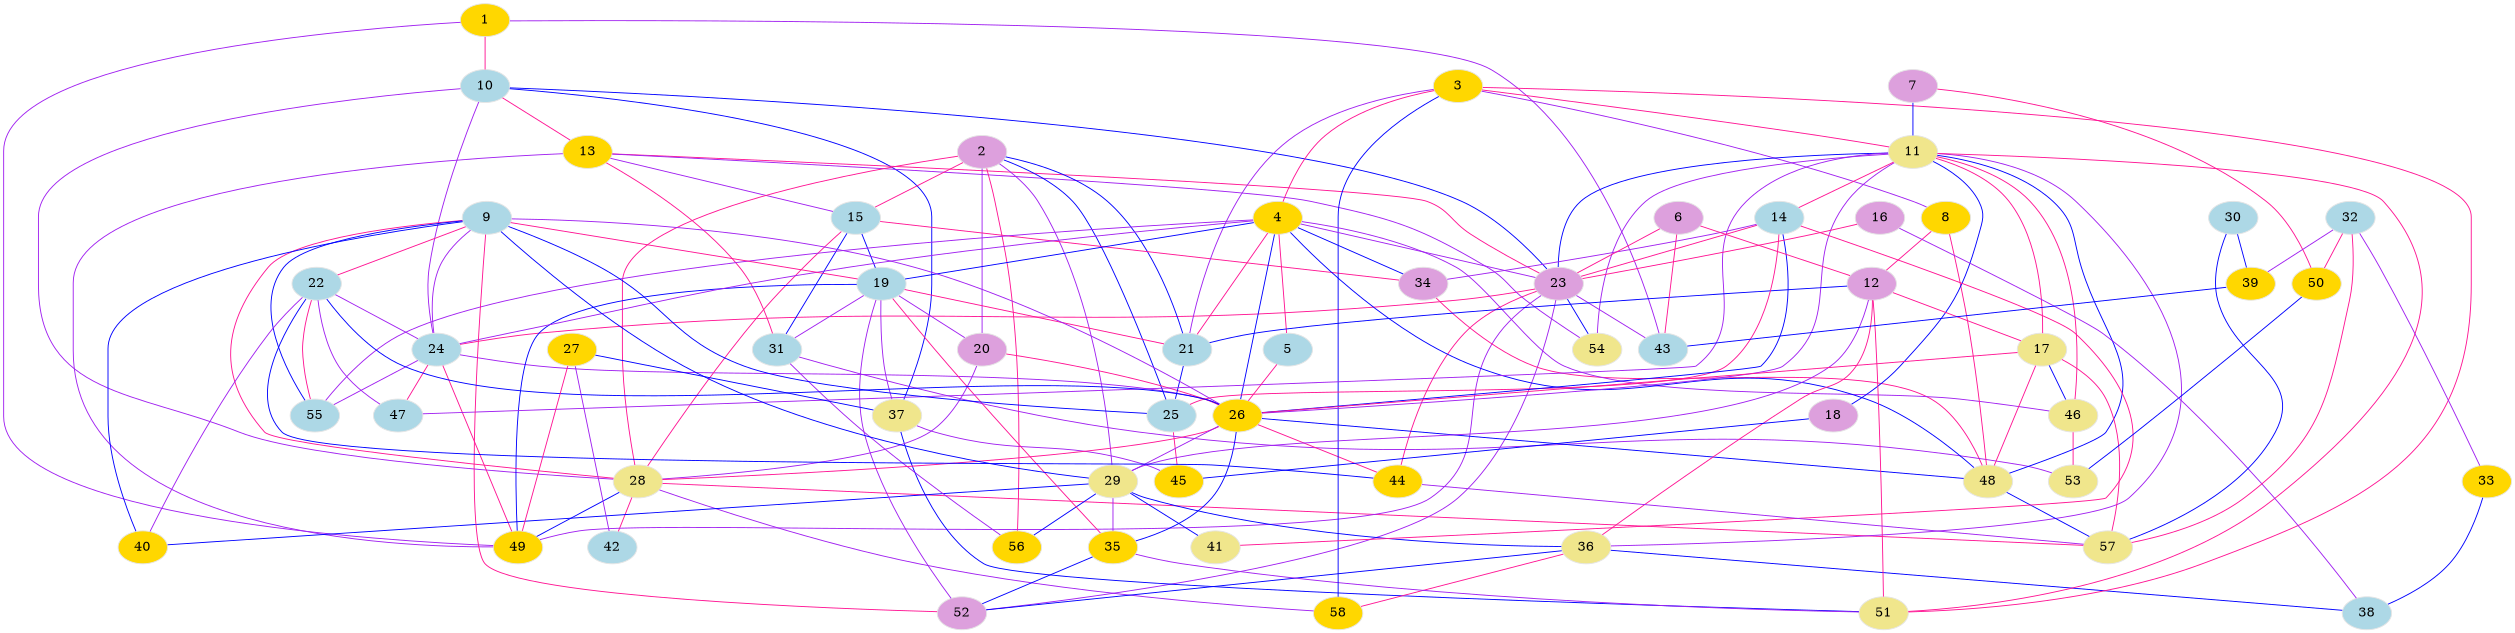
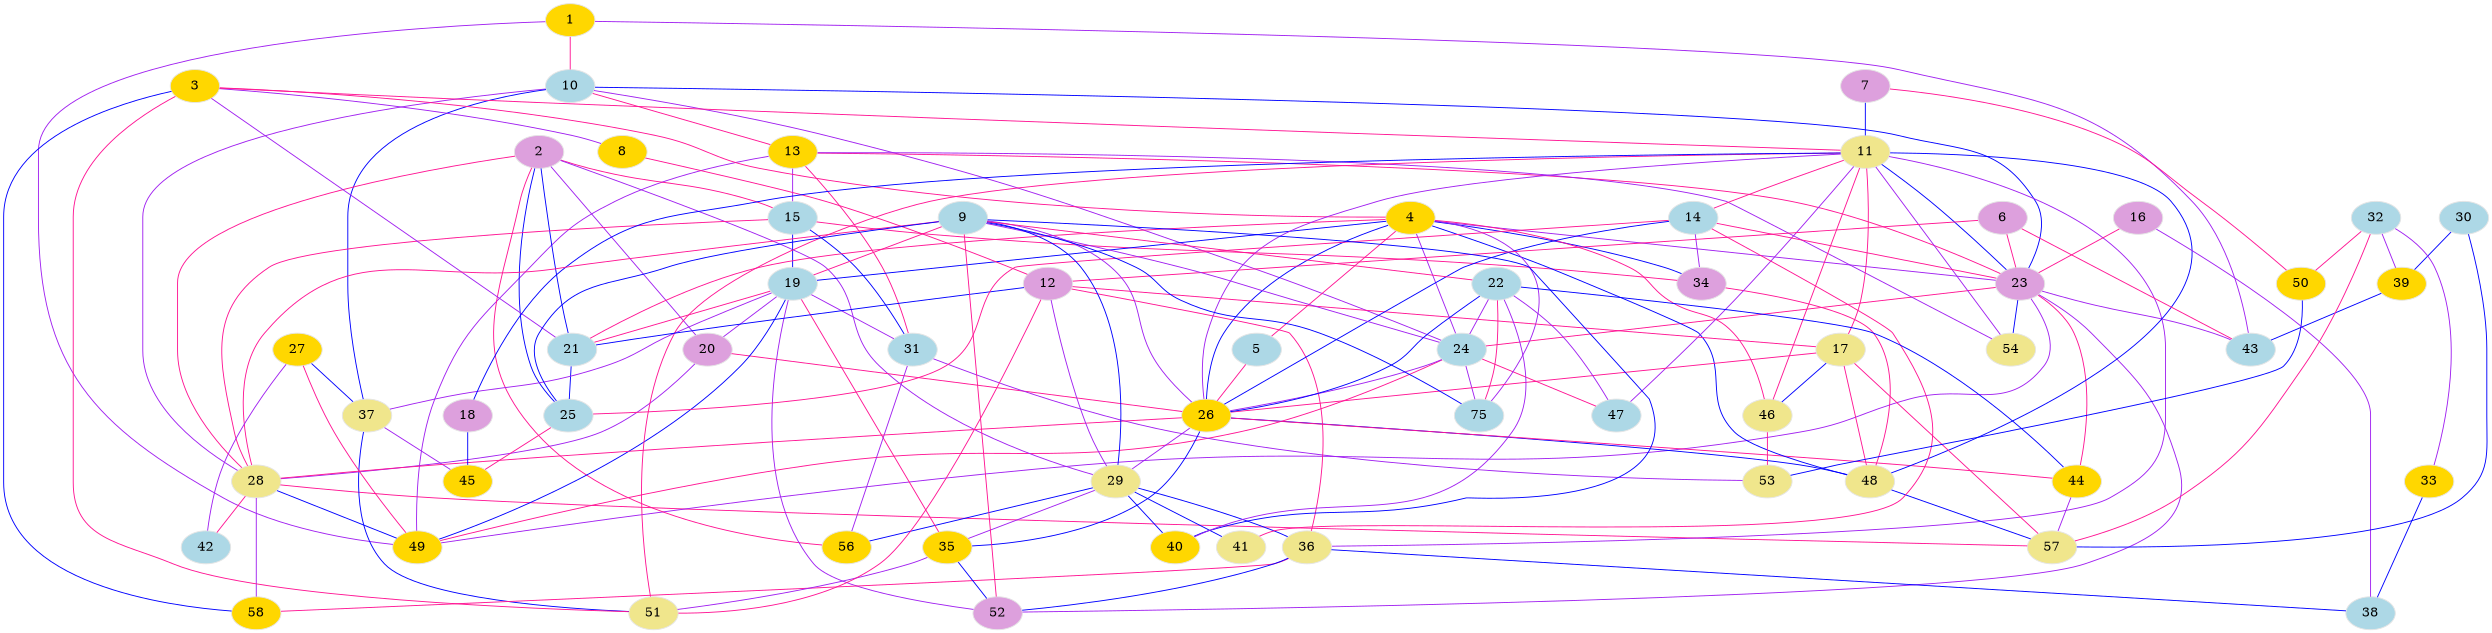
(1972, 349) -> none
(1692, 389) -> (1628, 267)
(315, 416) -> (1479, 416)
